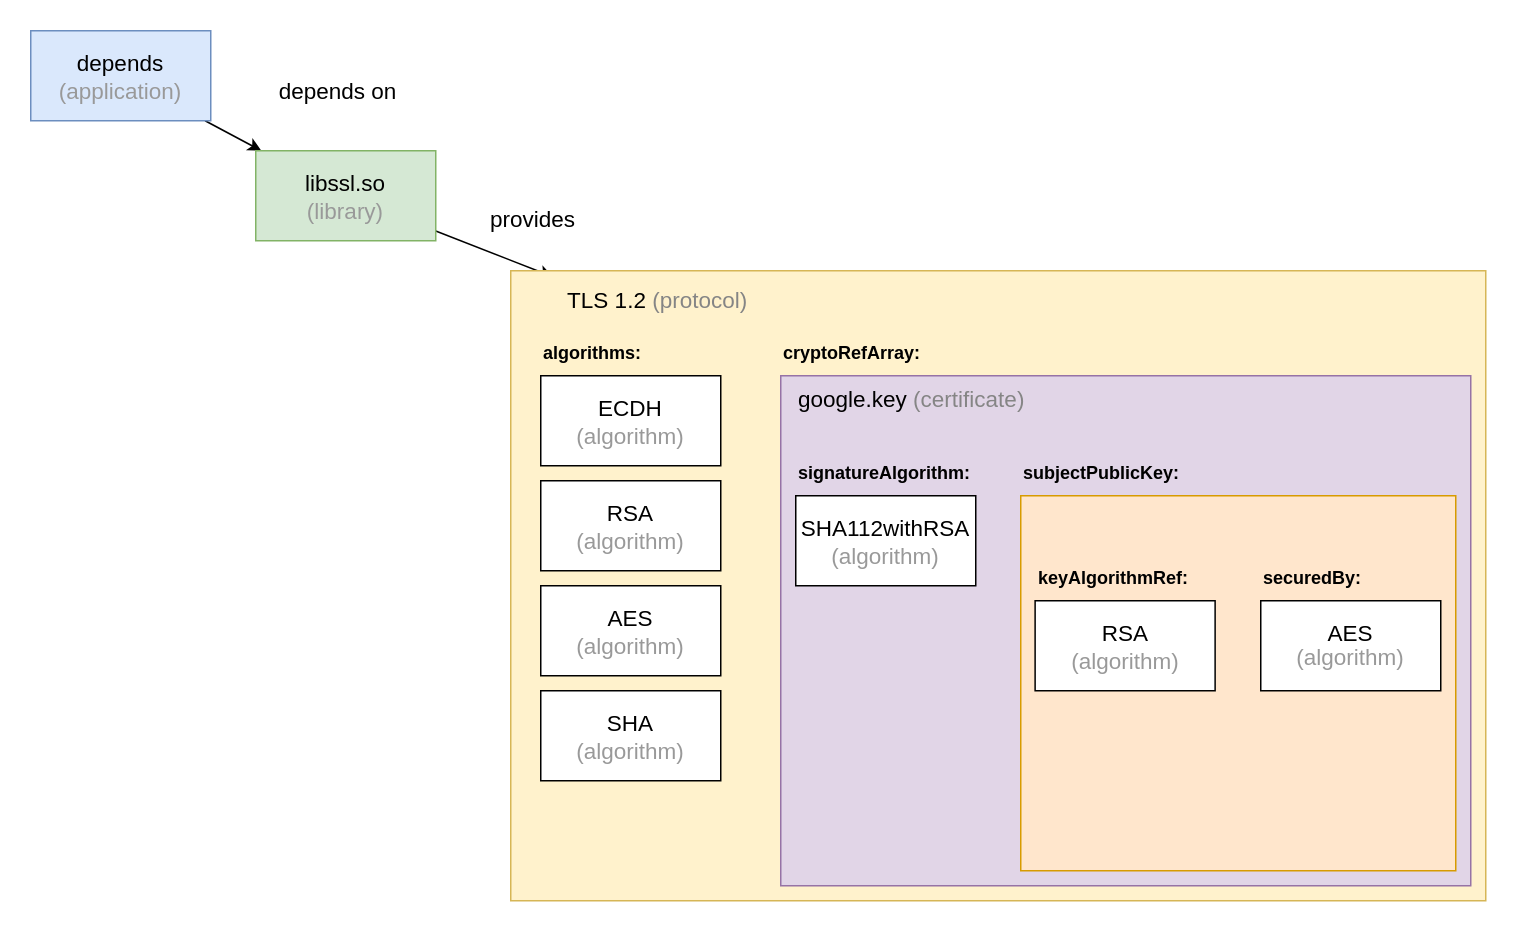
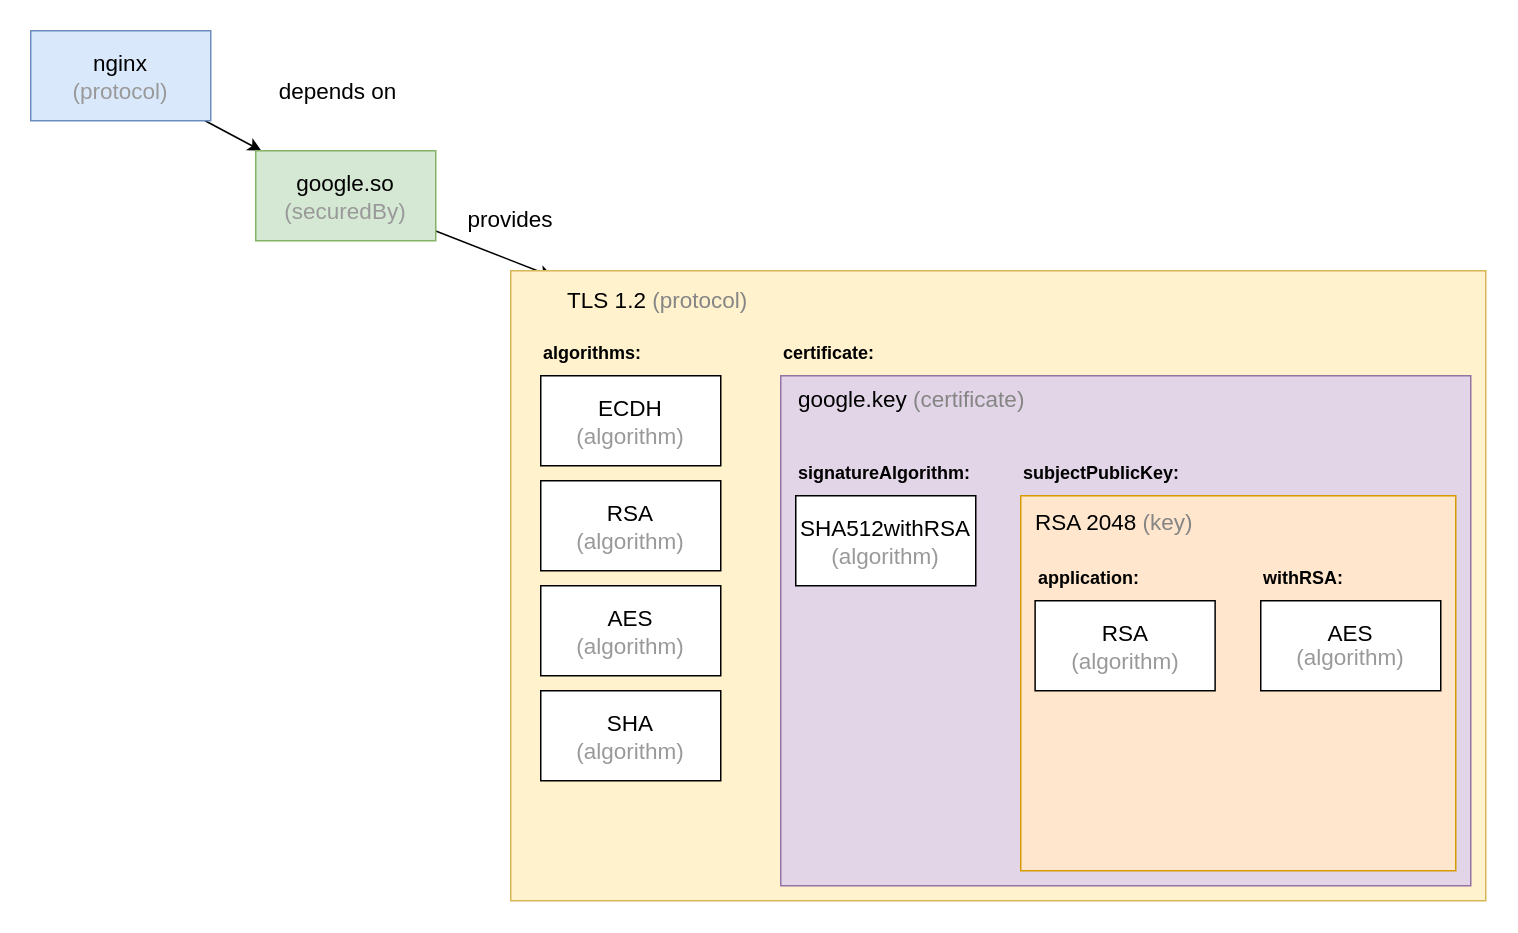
(121, 62) -> (121, 62)
(121, 91) -> (121, 91)
(346, 182) -> (346, 182)
(346, 211) -> (346, 211)
(533, 218) -> (511, 218)
(857, 353) -> (837, 353)
none -> (1162, 521)
(886, 527) -> (886, 527)
(1112, 578) -> (1090, 578)
(1312, 578) -> (1299, 578)
